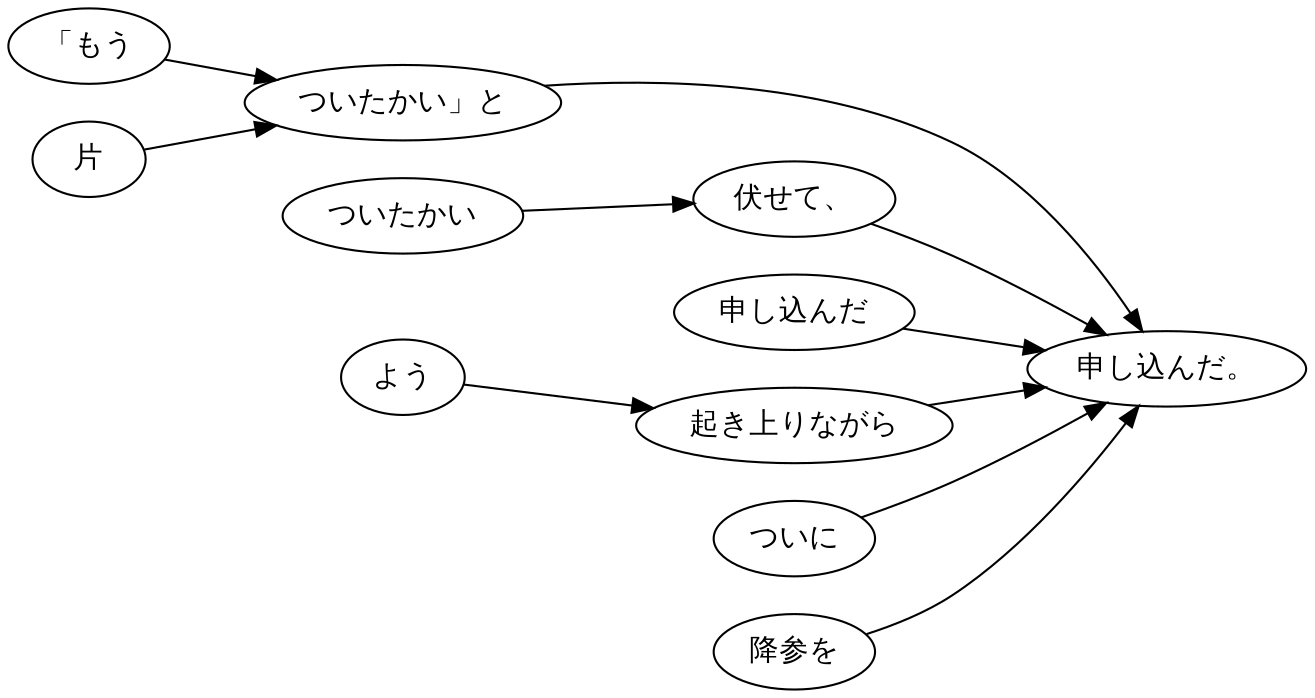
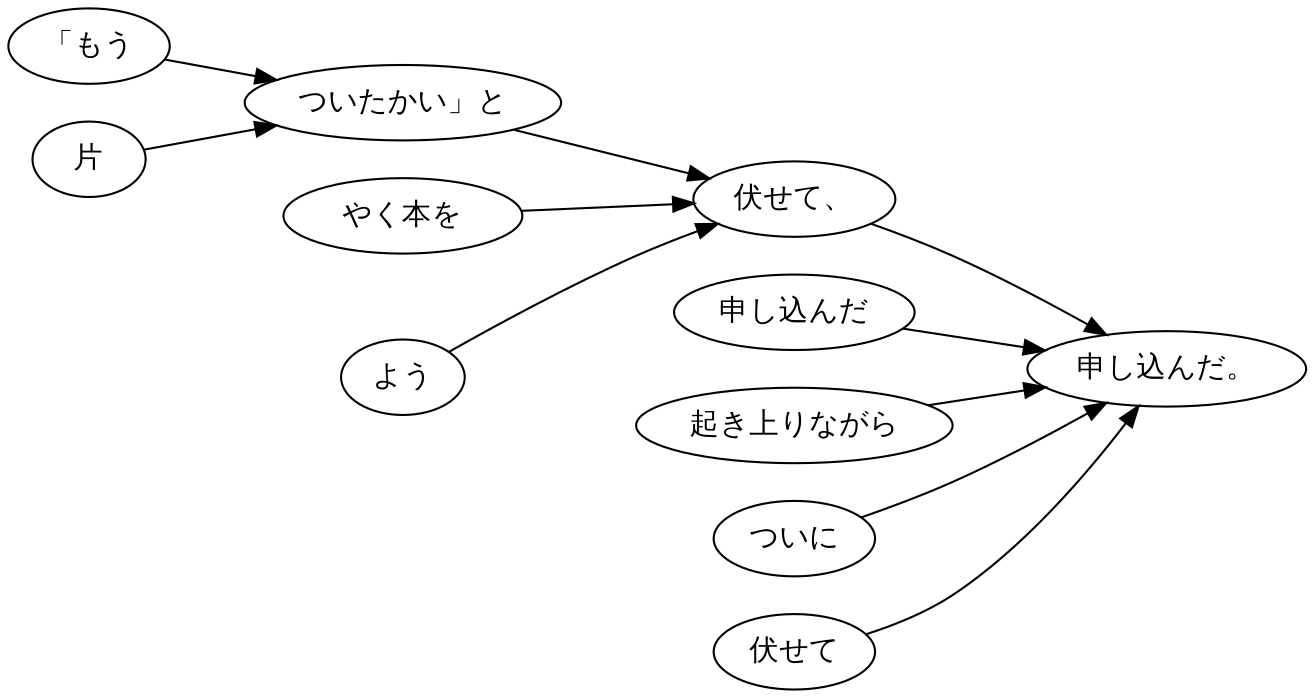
(874, 114) -> (601, 152)
(403, 216) -> (403, 216)
(548, 395) -> (571, 287)
(794, 652) -> (794, 652)
